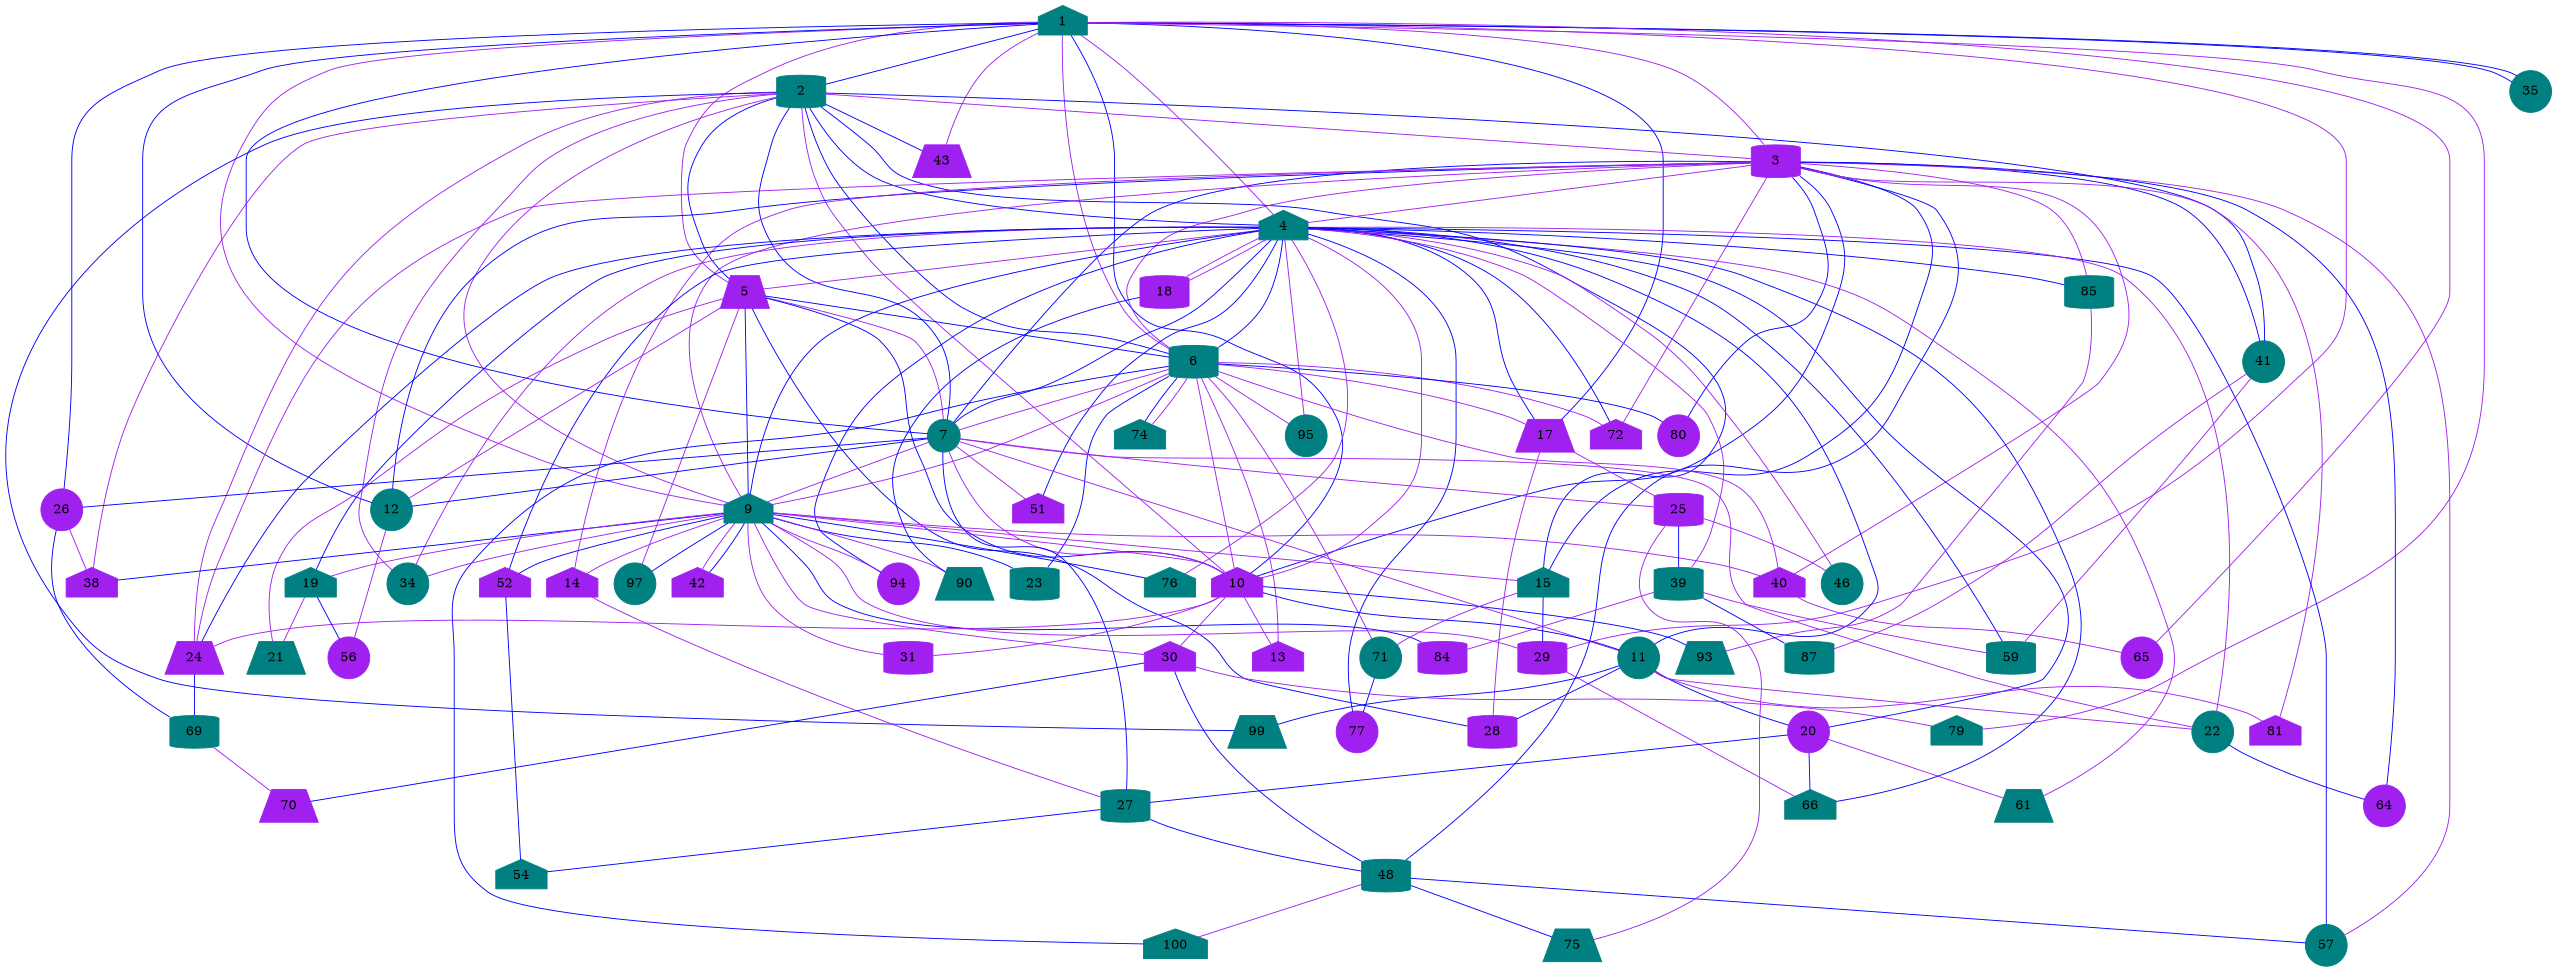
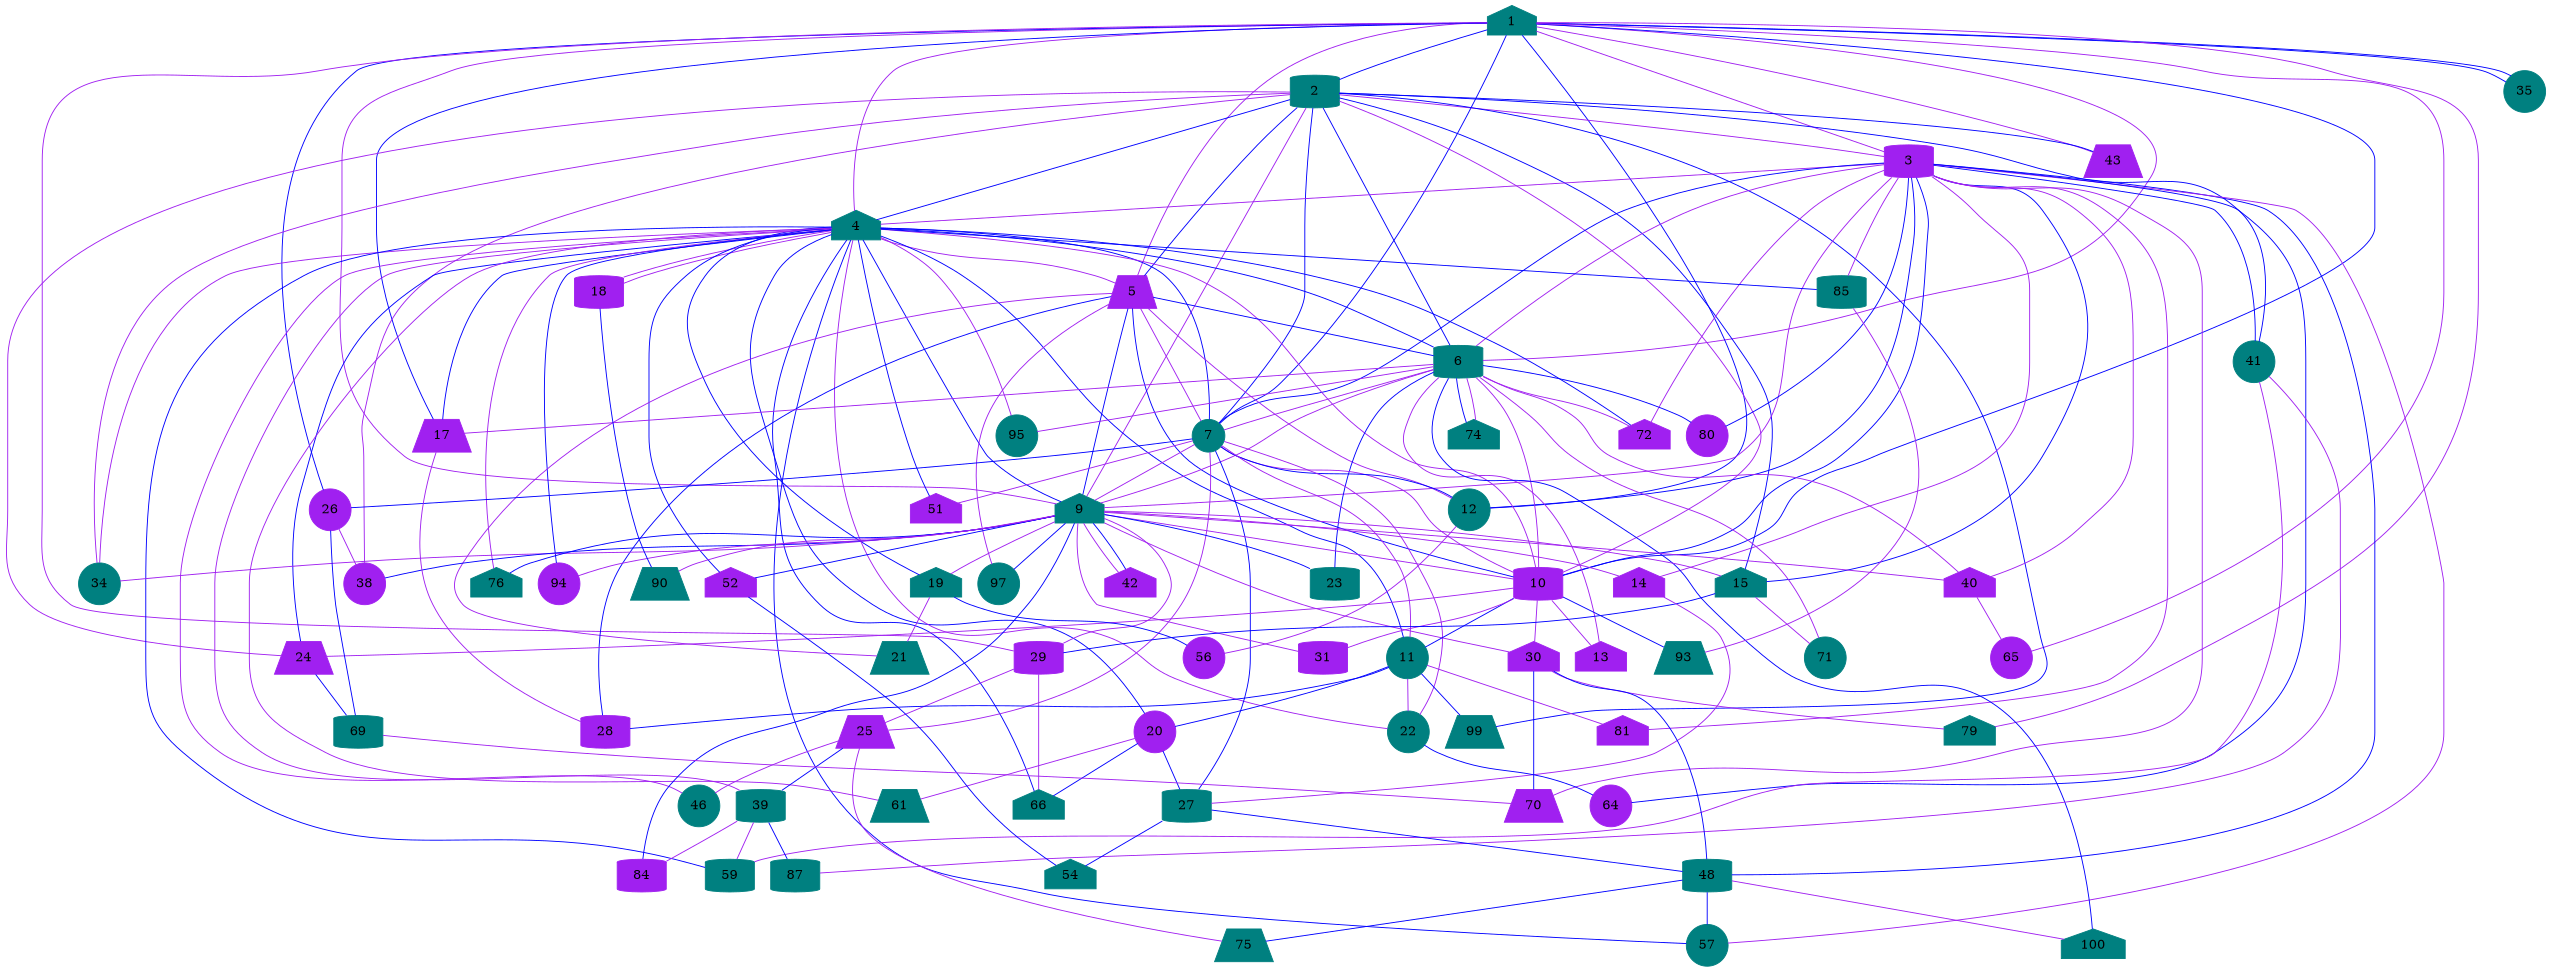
(853, 187) -> (2201, 665)
(1614, 474) -> (949, 696)
(1679, 510) -> (865, 732)
(92, 584) -> (365, 584)
(1237, 584) -> (1538, 584)
(1357, 732) -> none
